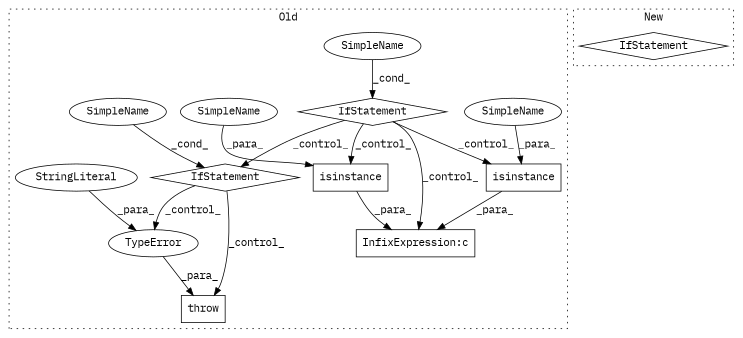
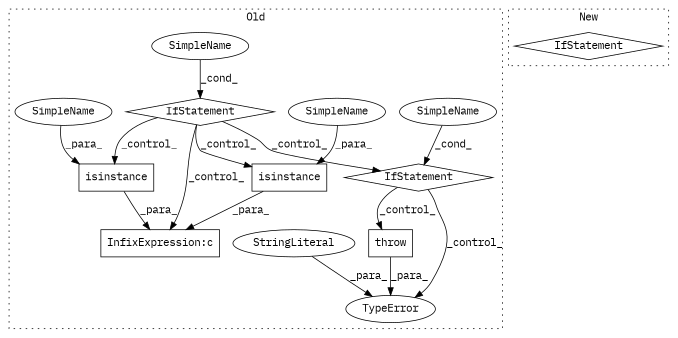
(176, 273) -> (391, 272)
